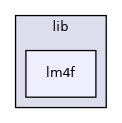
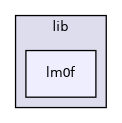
(61, 74) -> (61, 74)
